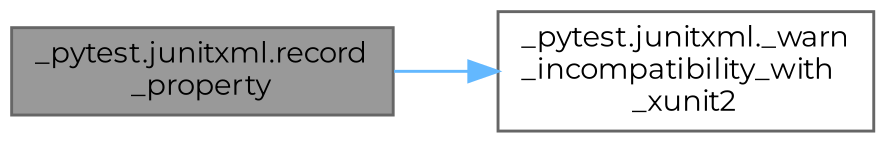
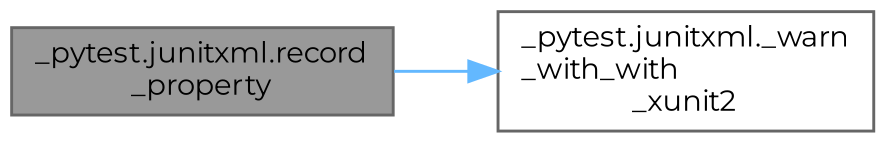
(686, 71) -> (686, 71)
